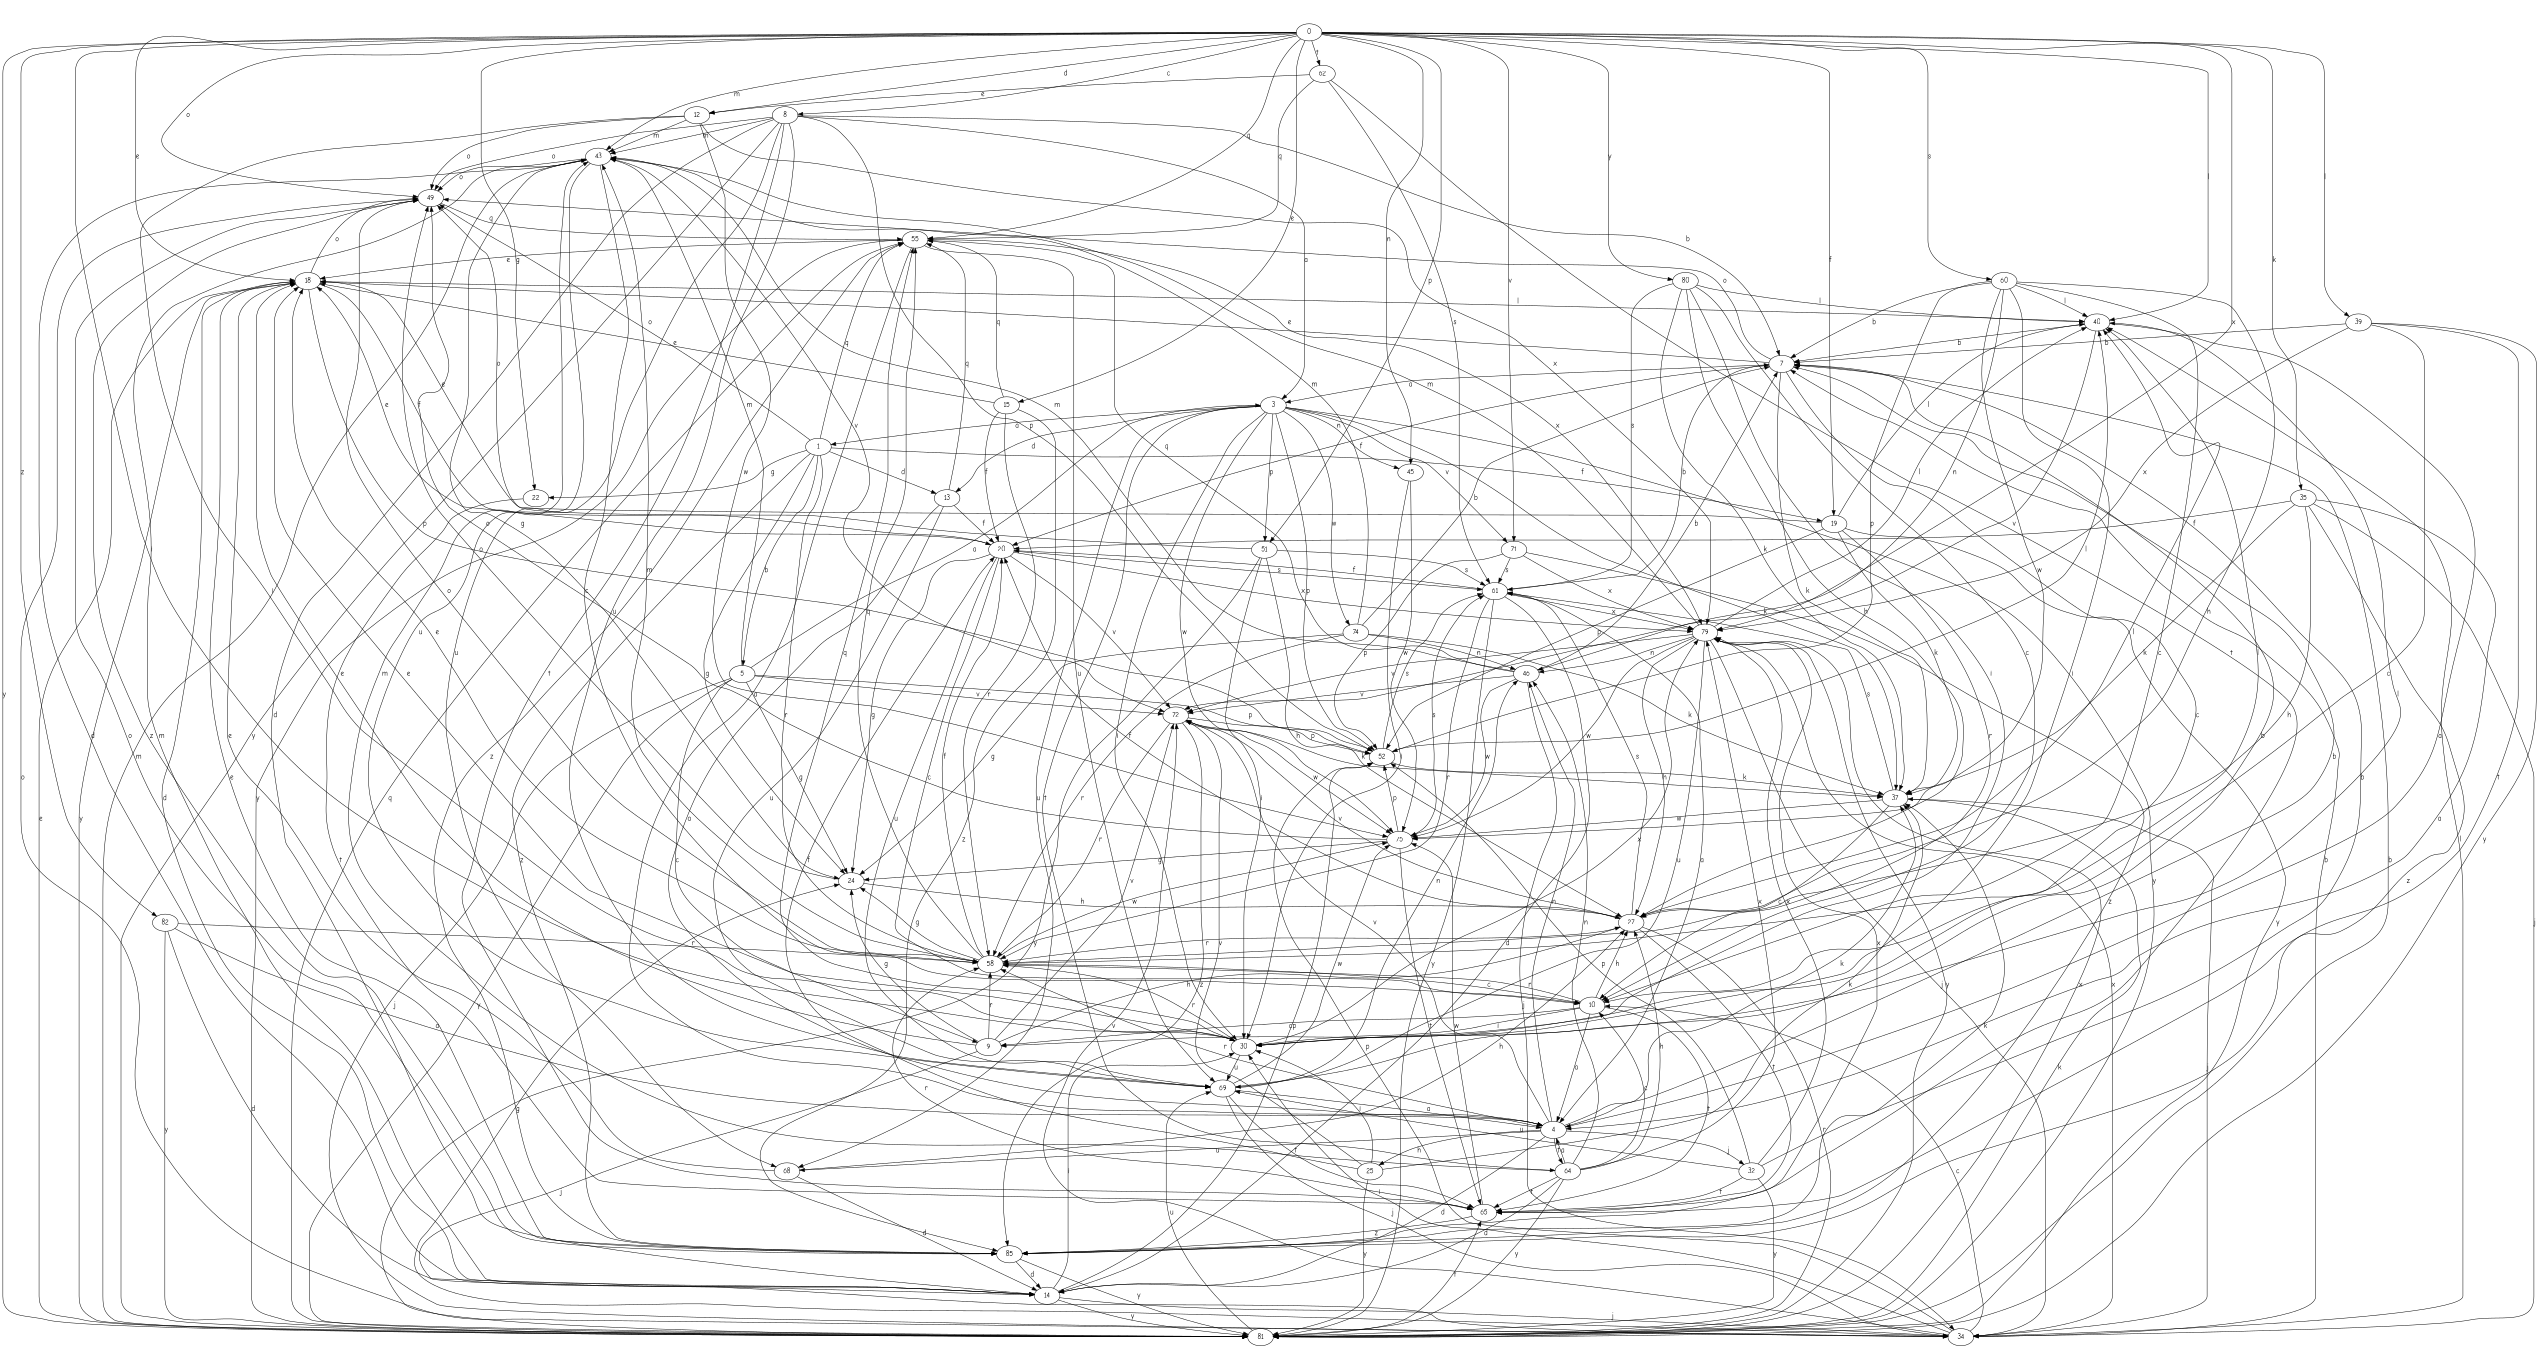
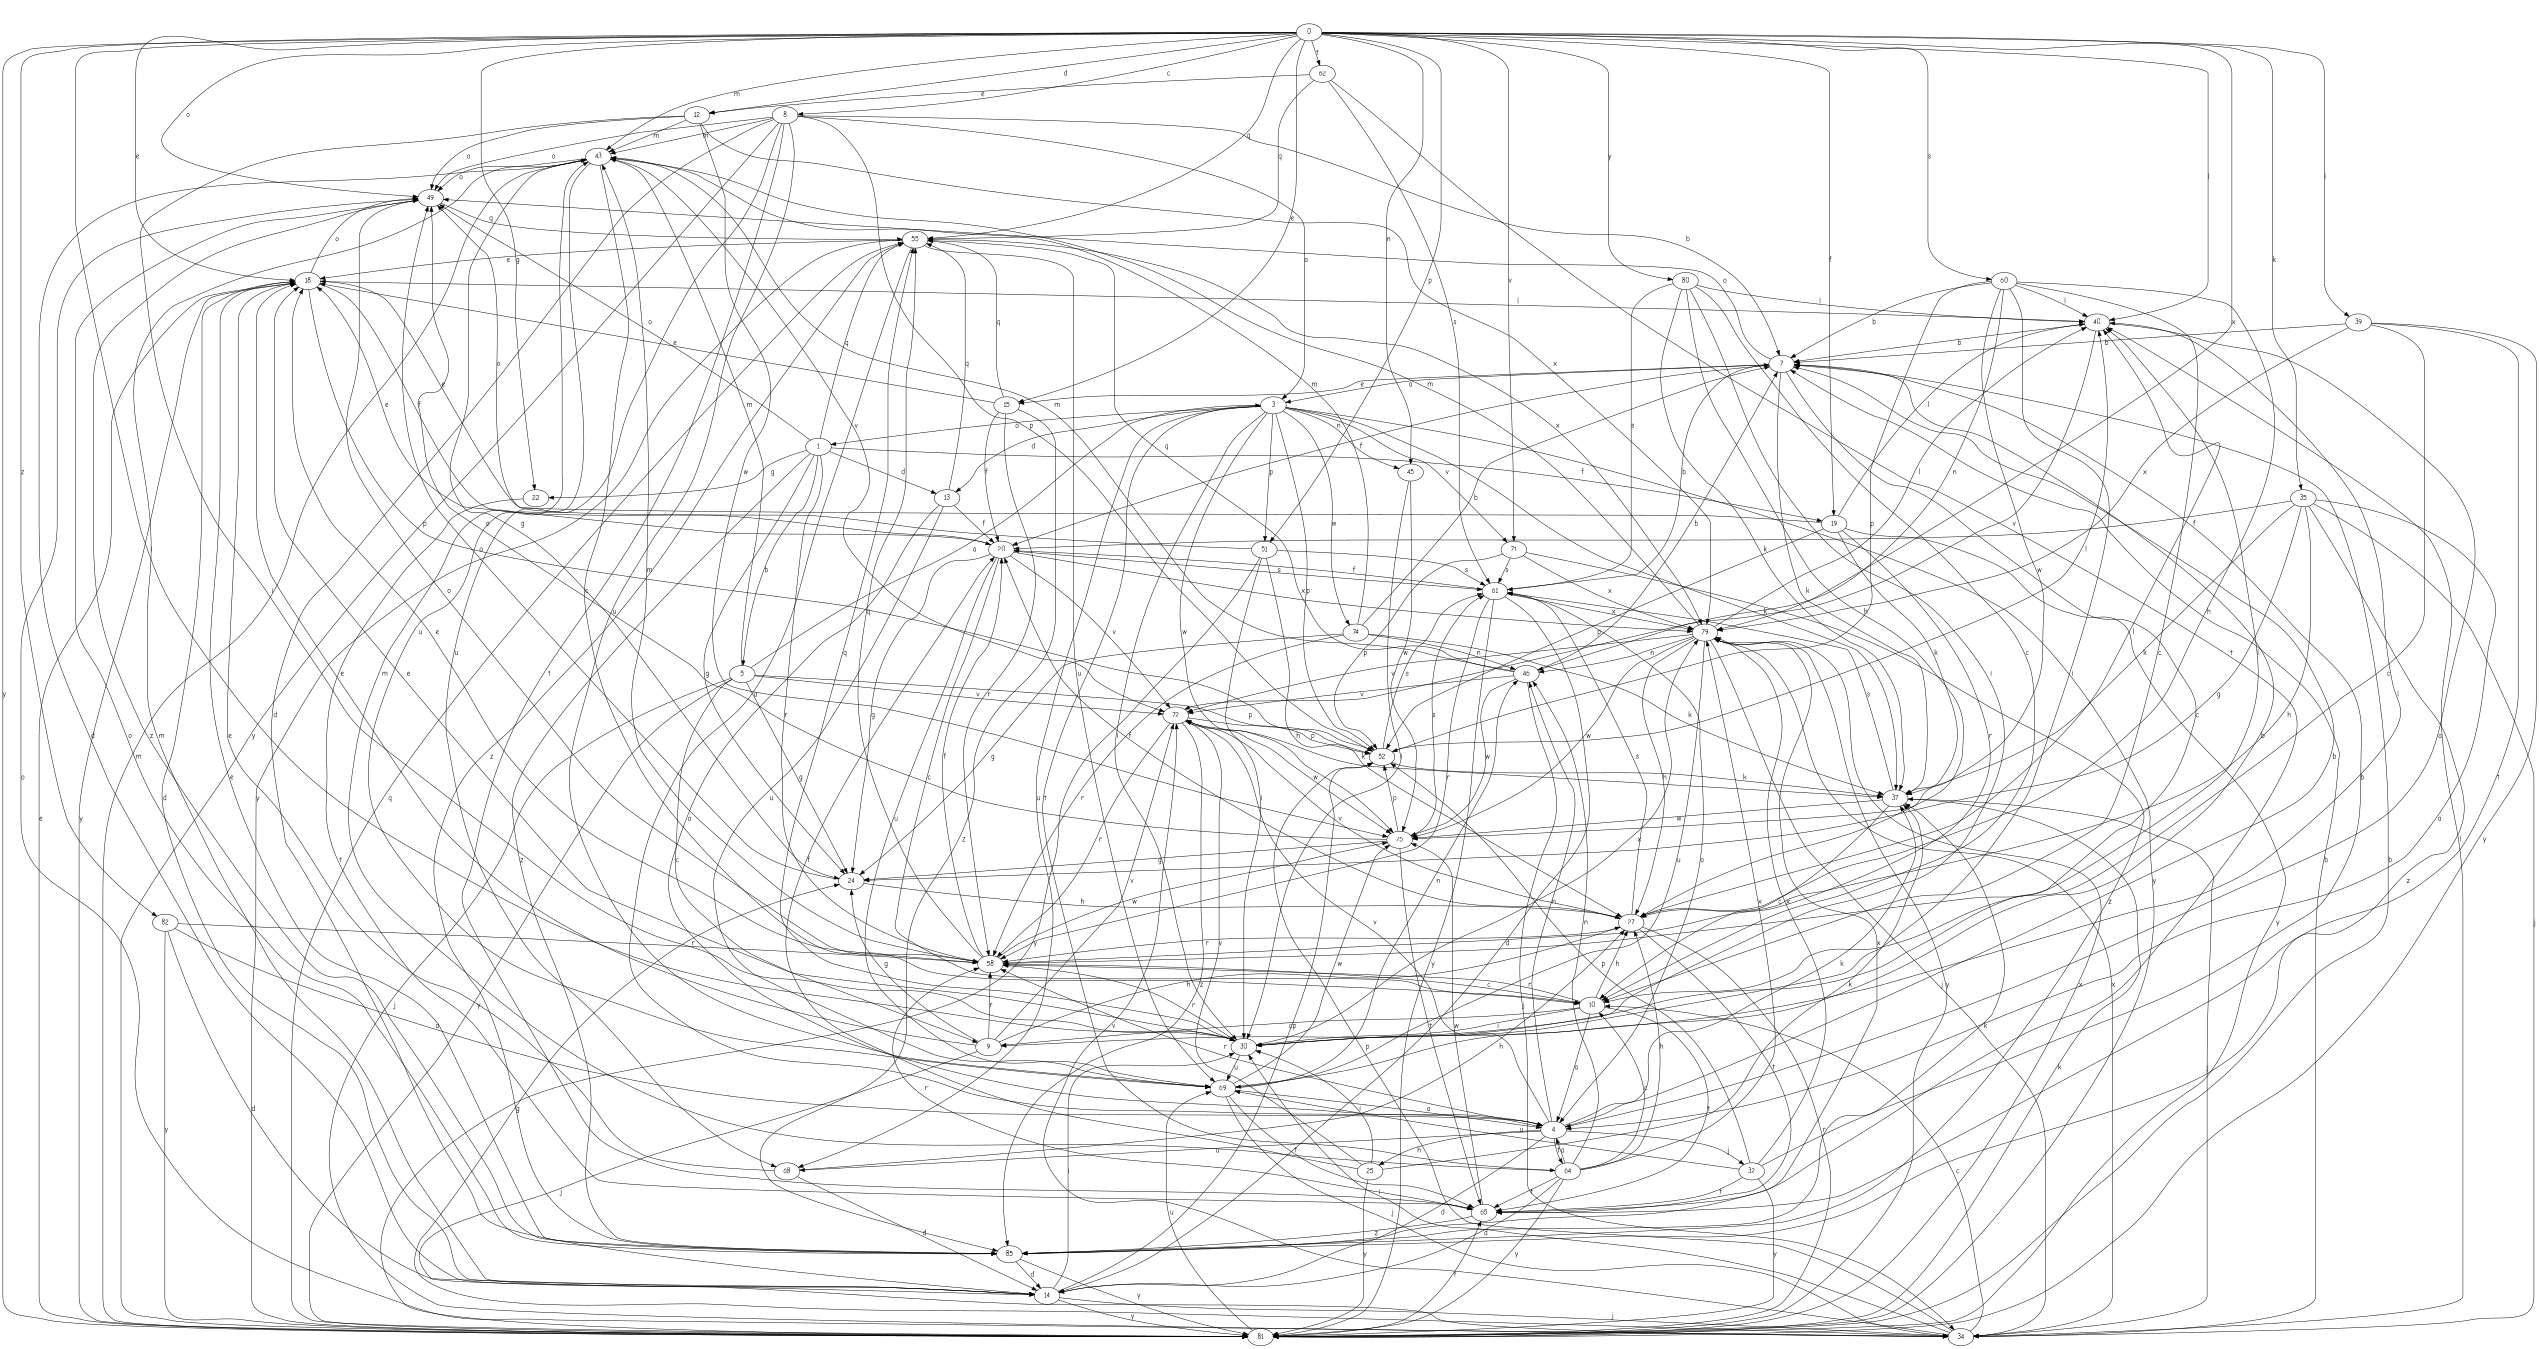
(1047, 316) -> (1358, 382)
(918, 932) -> (1661, 848)
